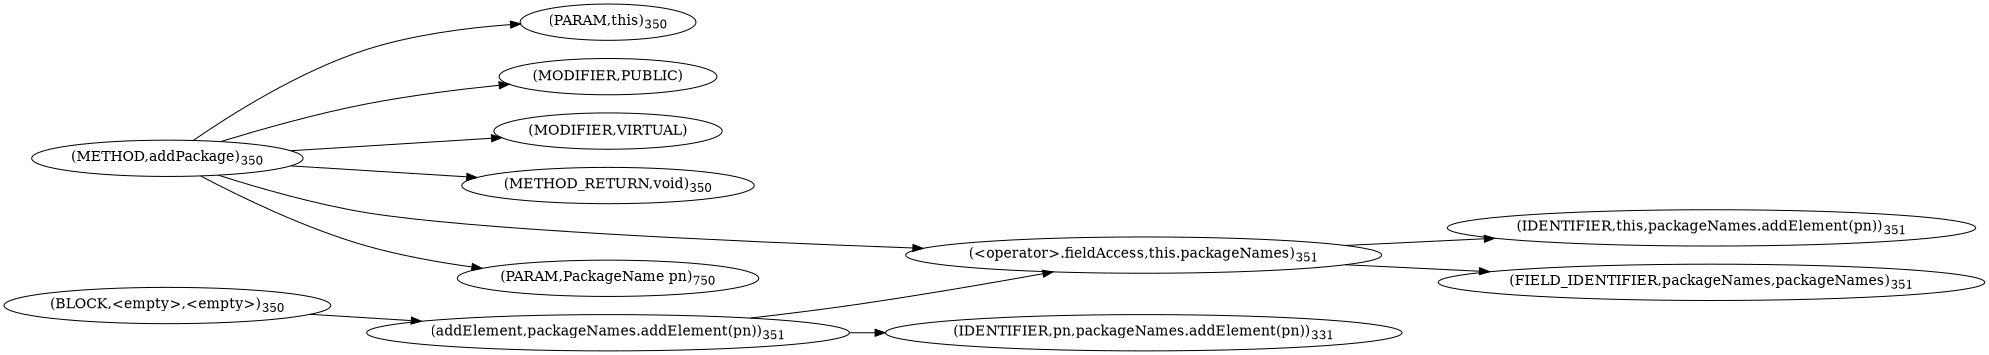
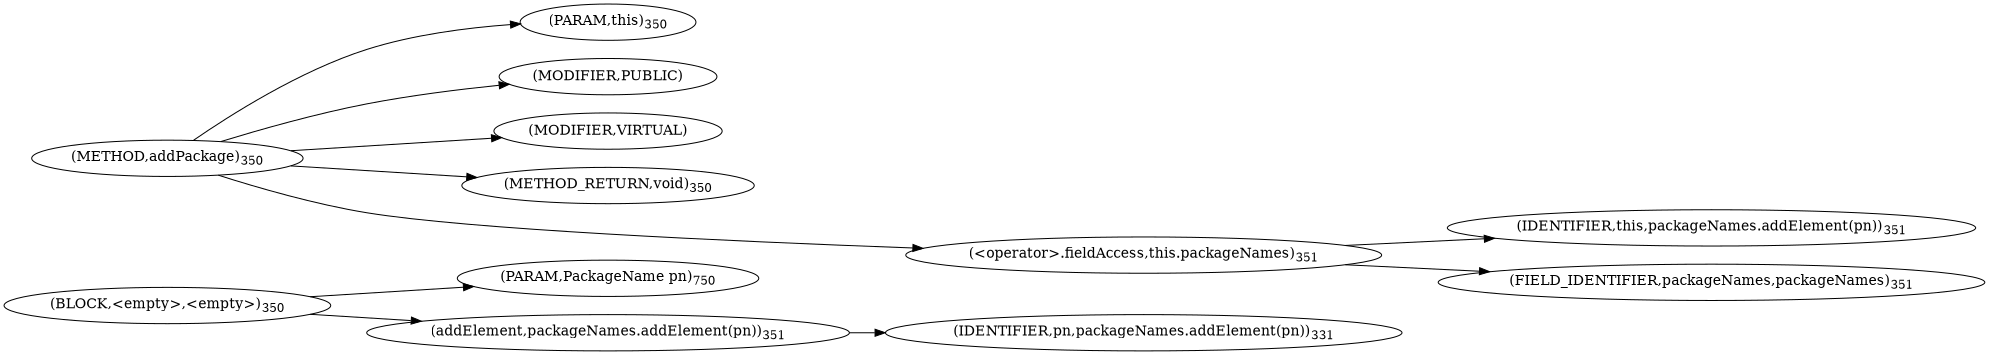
(332, 235) -> (387, 292)
(897, 298) -> none
